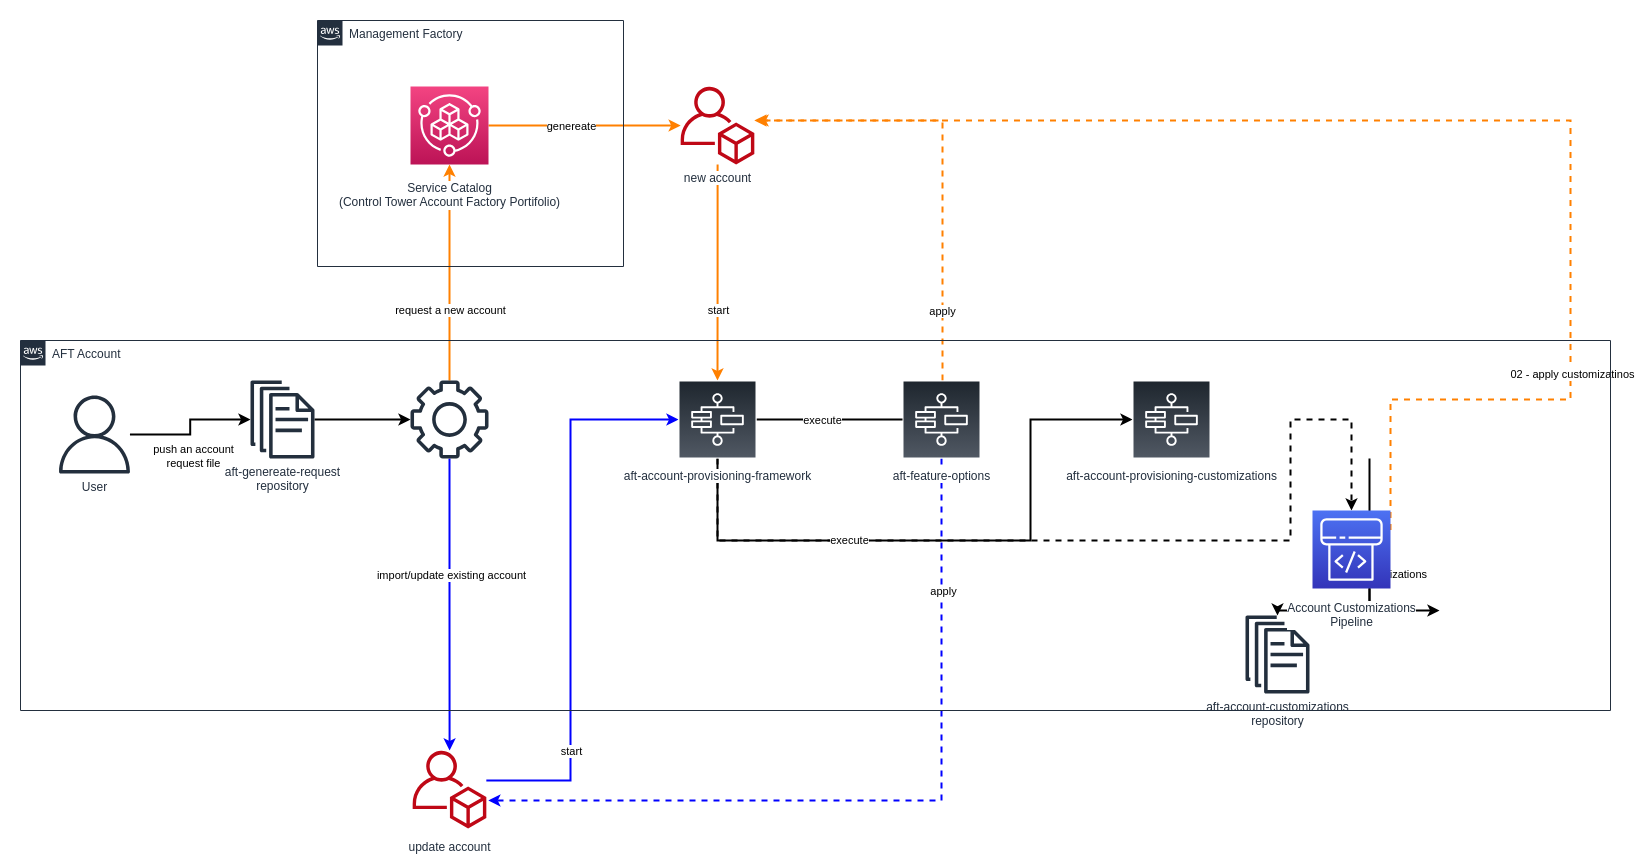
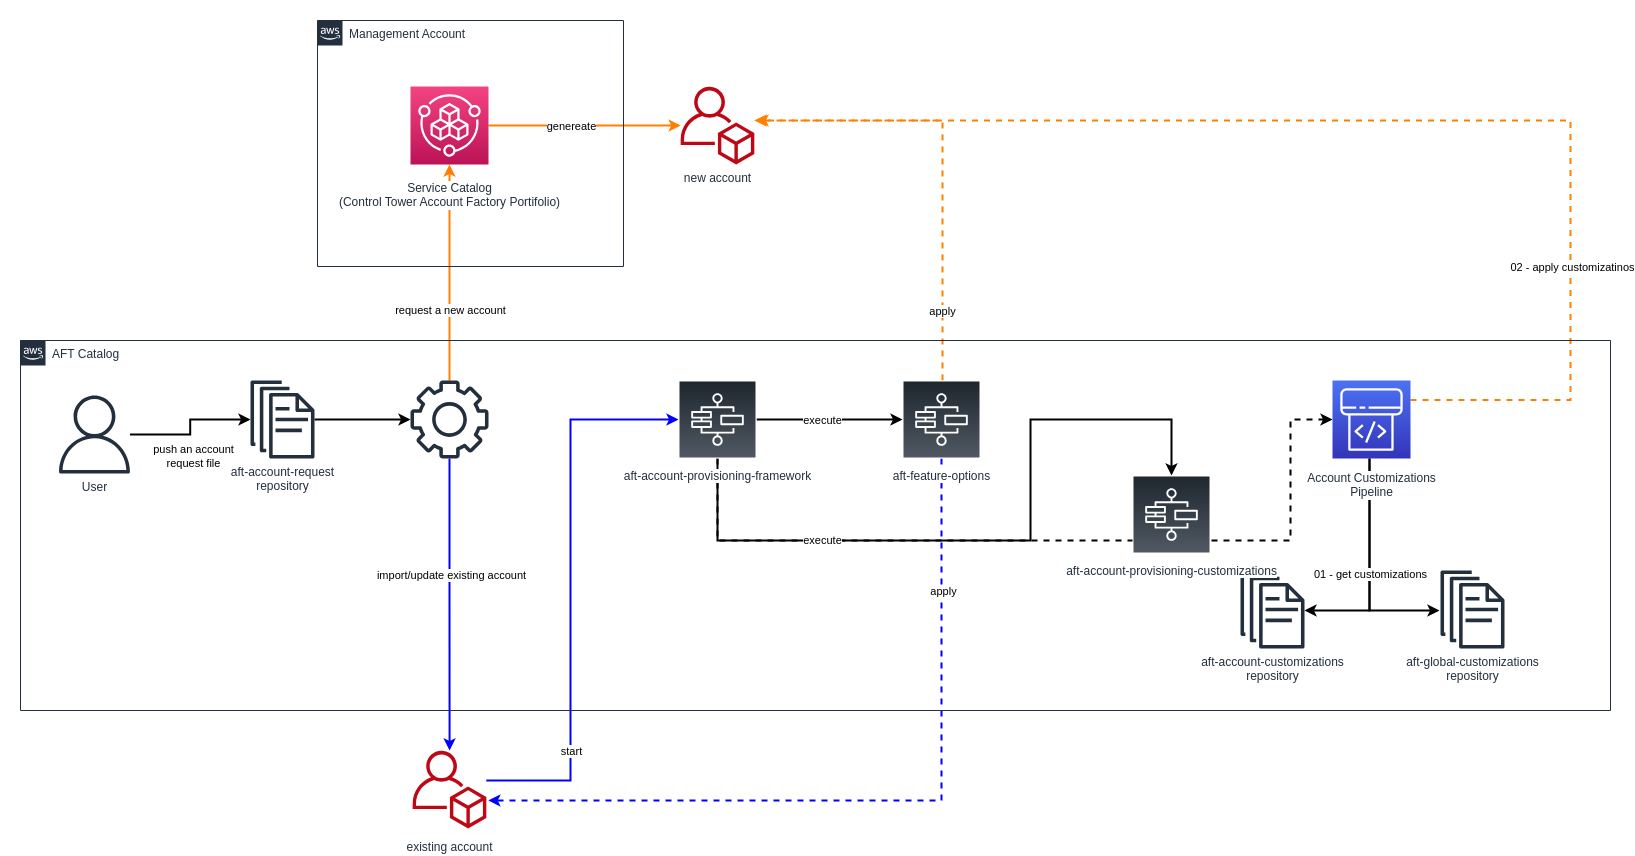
(408, 35) -> (408, 35)
(718, 278) -> none
(88, 355) -> (86, 355)
(895, 420) -> (892, 420)
(1172, 420) -> (1172, 515)
(283, 480) -> (283, 480)
(1352, 550) -> (1372, 420)
none -> (1473, 610)
(1278, 655) -> (1273, 610)
(450, 848) -> (450, 848)
